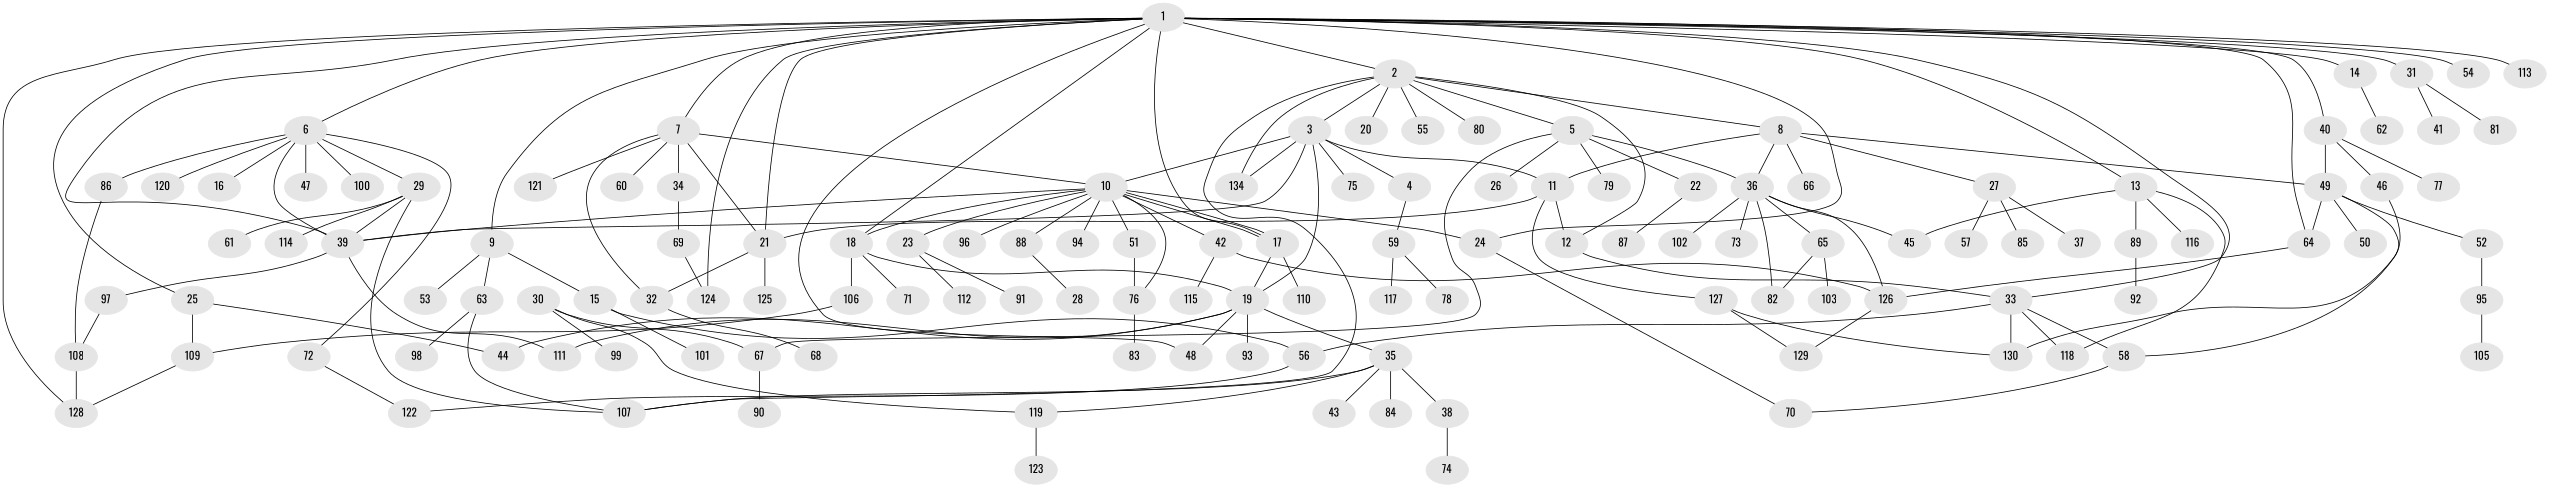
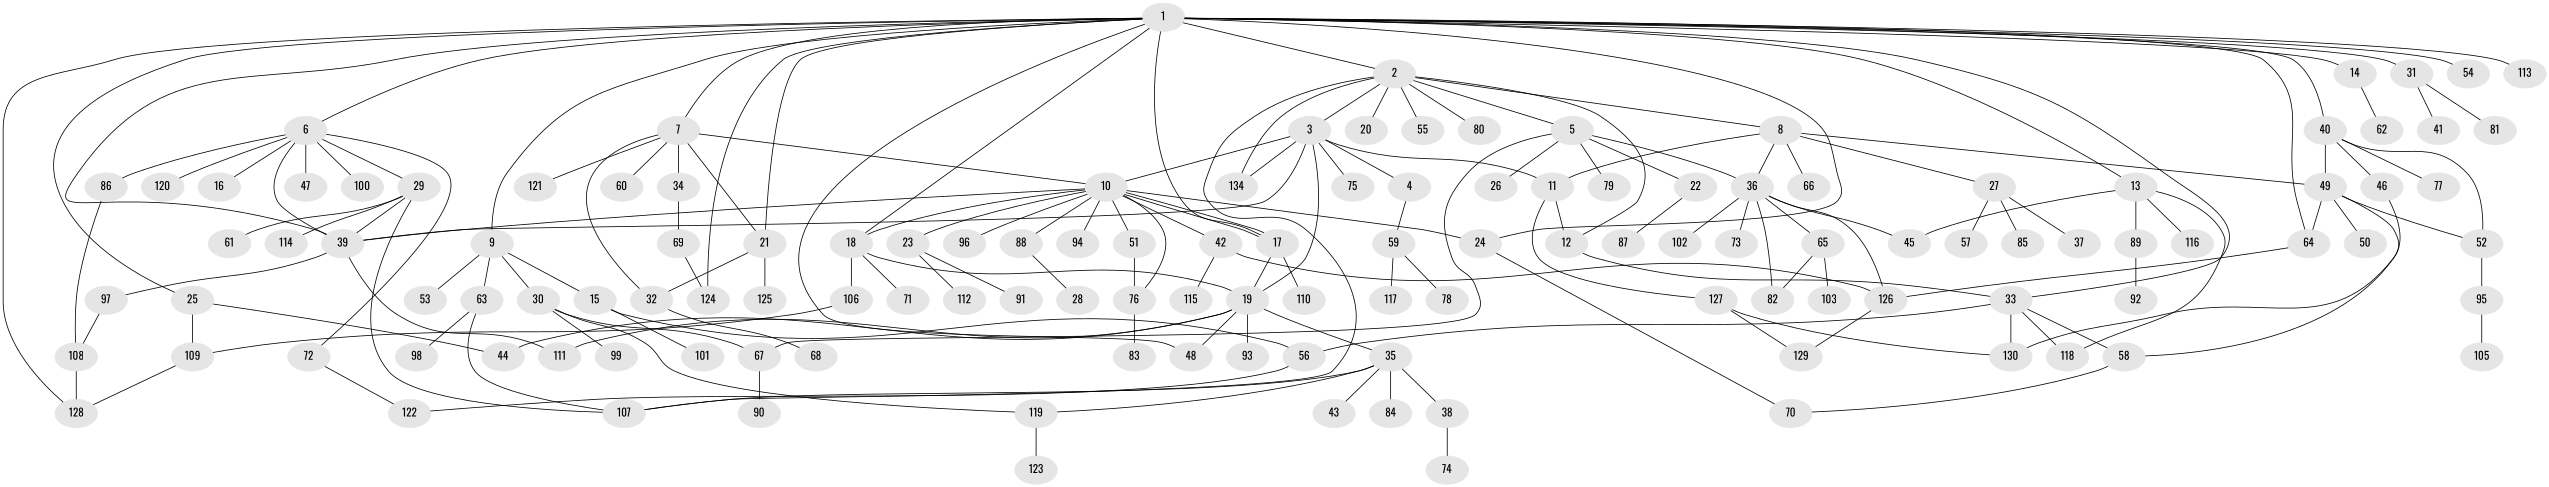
none -> (2436, 154)
(1142, 221) -> none
none -> (515, 272)
